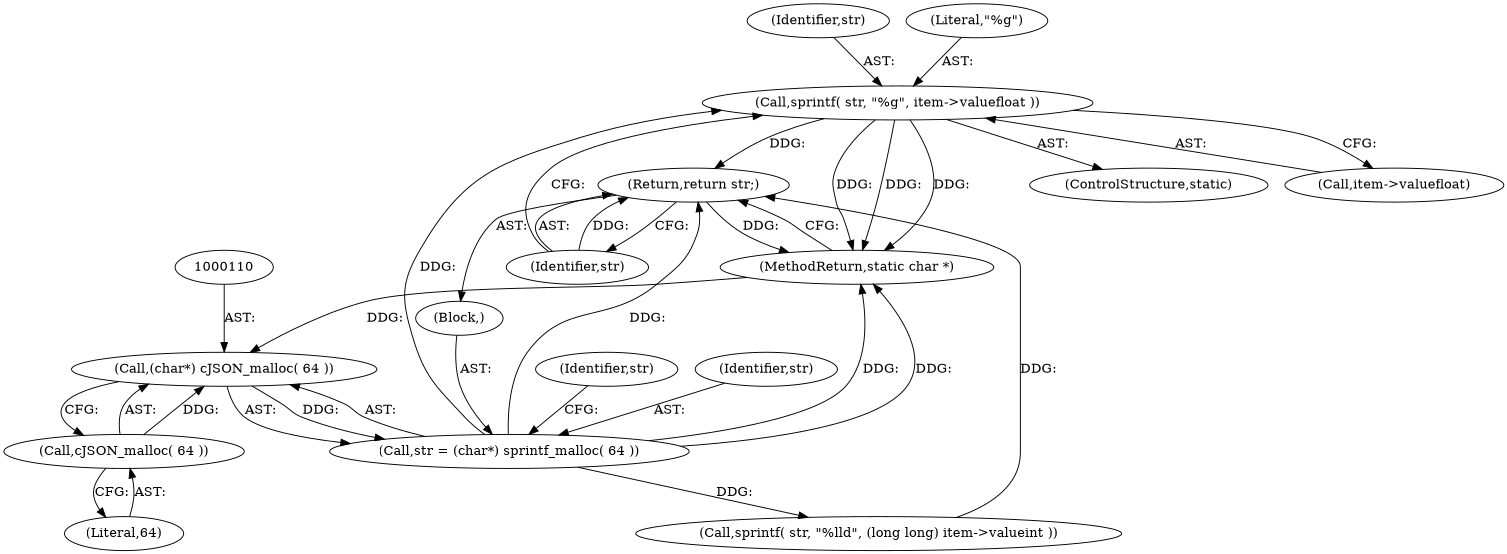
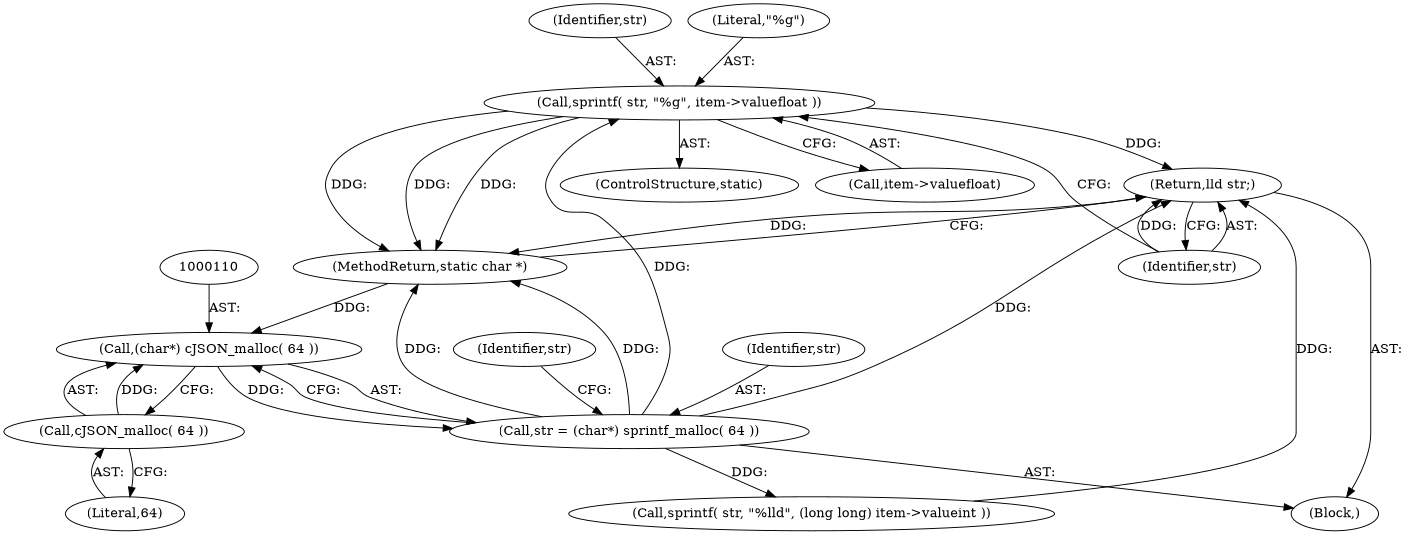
(694, 185) -> (1203, 185)
(460, 385) -> (1012, 476)
(383, 410) -> (326, 391)
